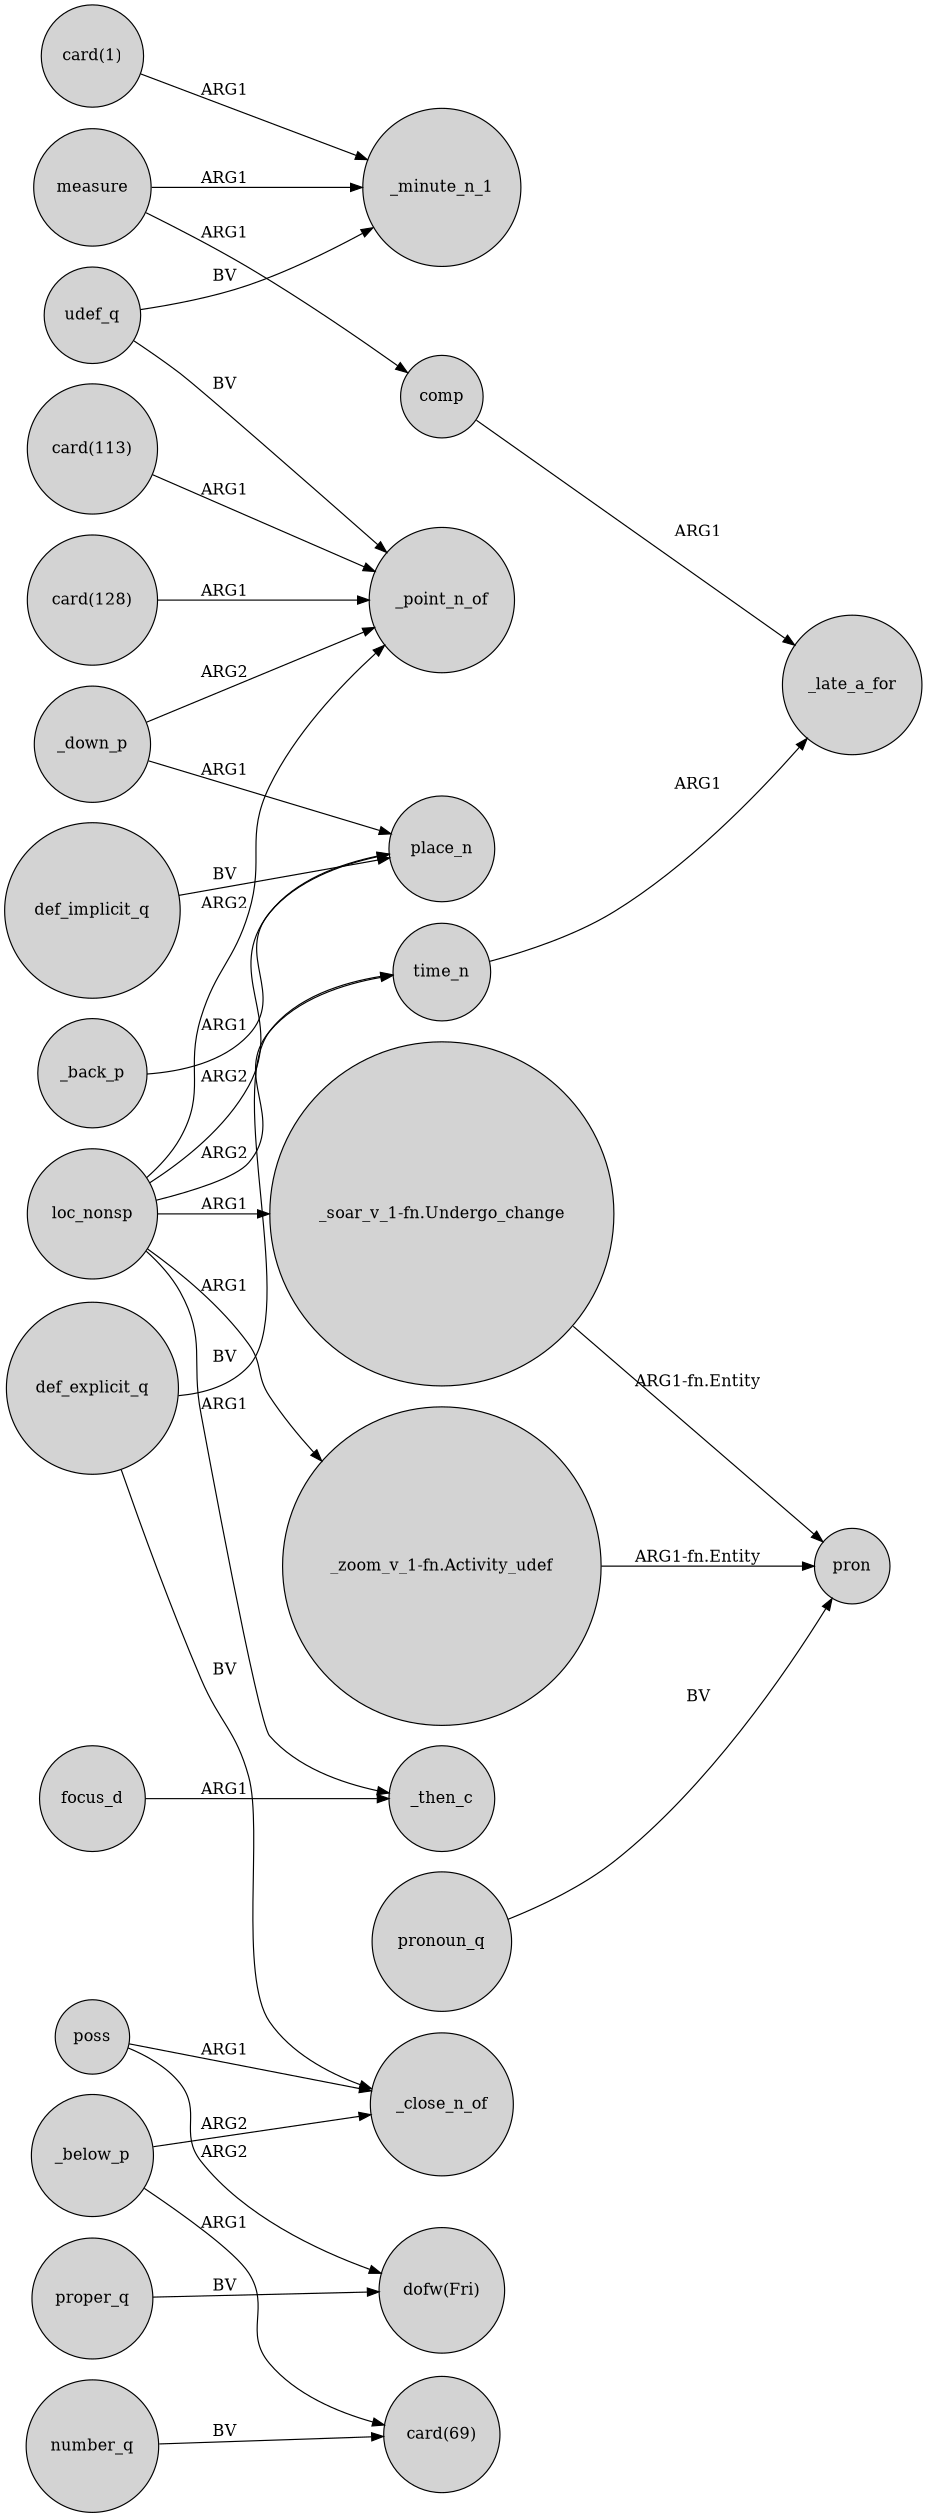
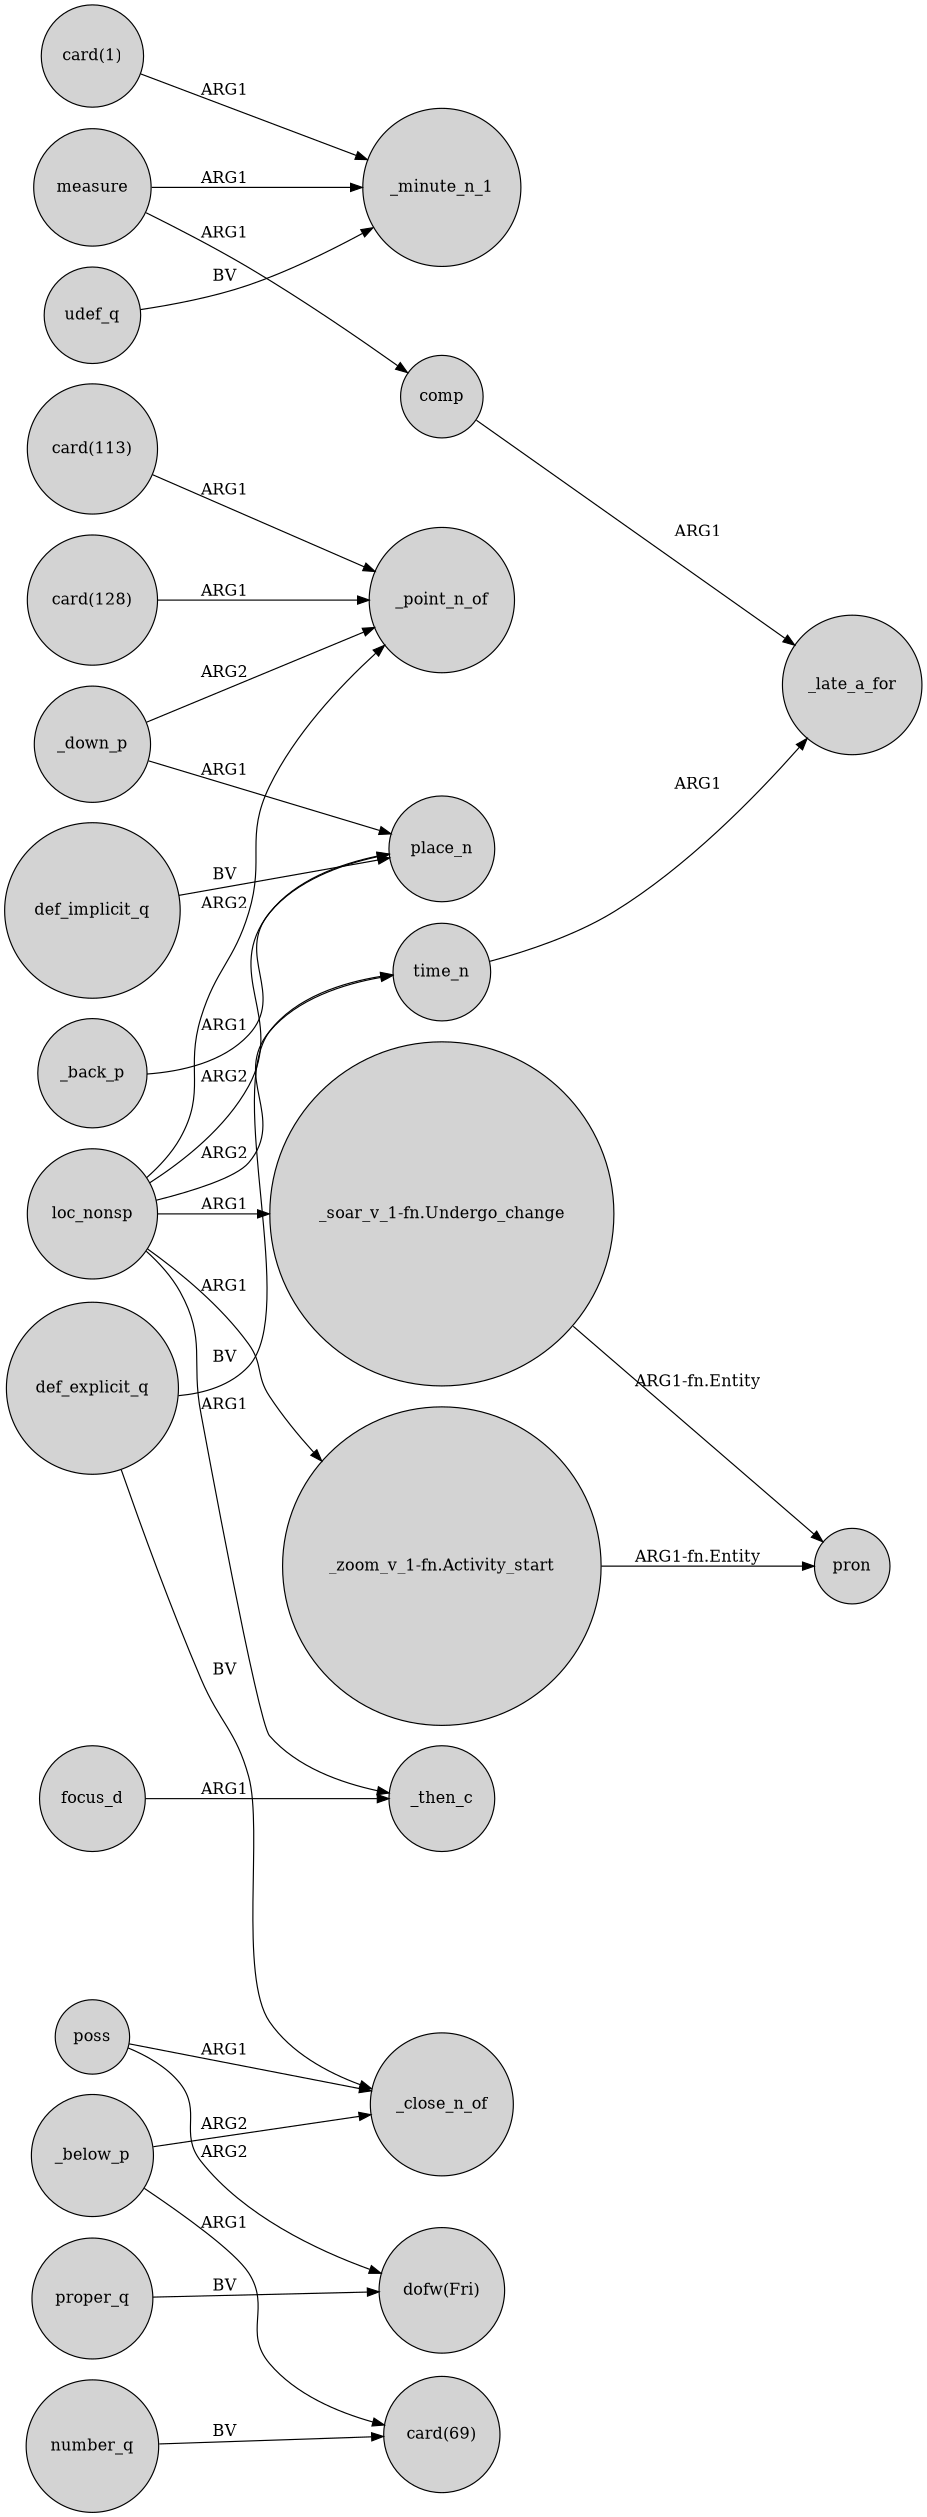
(258, 440) -> none
(442, 1566) -> (442, 1566)
(442, 1942) -> none
